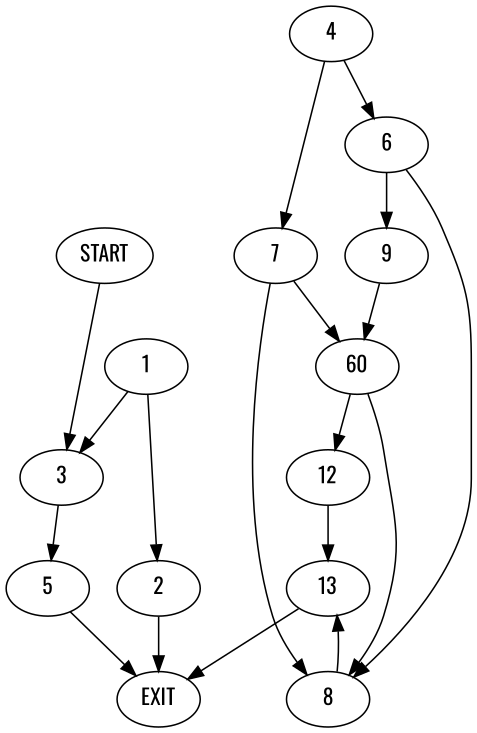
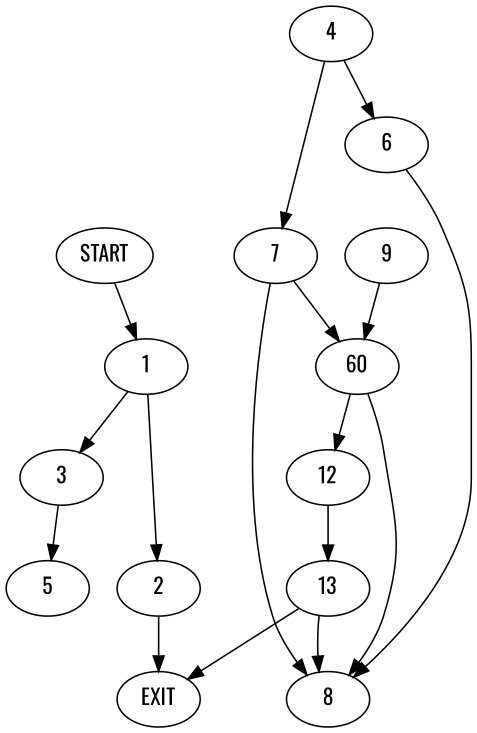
(387, 193) -> none
(85, 359) -> (123, 304)
(98, 638) -> none
(338, 651) -> (318, 636)
